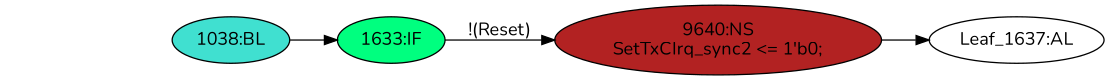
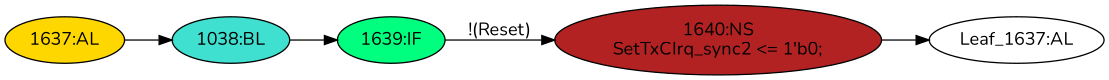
none -> (65, 40)
(391, 40) -> (391, 40)
(718, 40) -> (718, 40)
